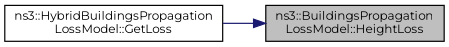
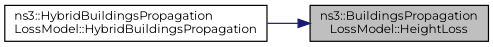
(114, 23) -> (136, 23)
